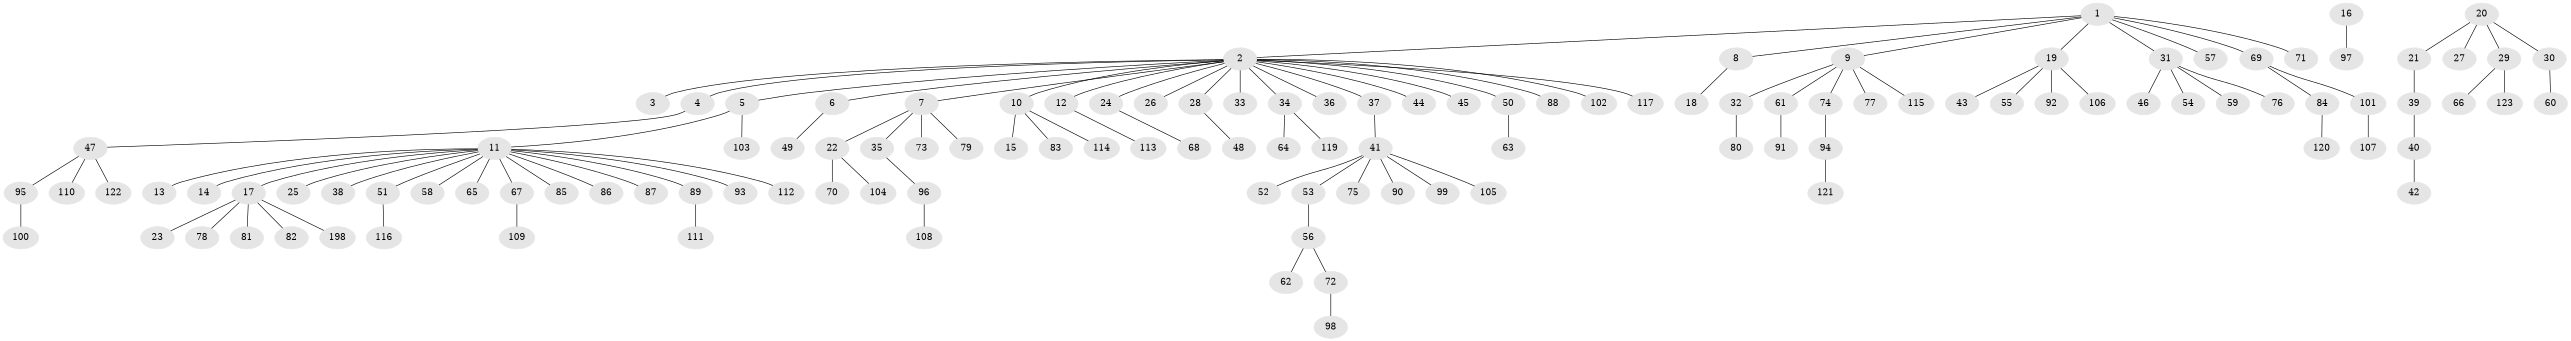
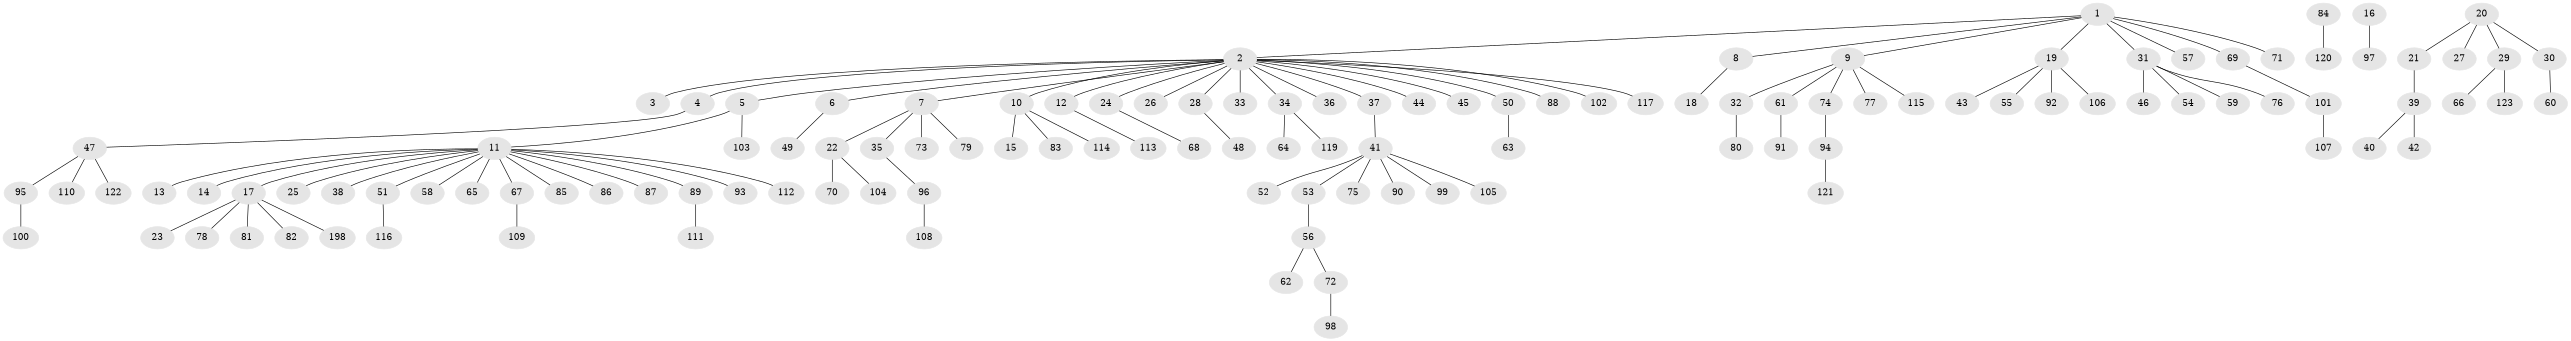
(2289, 81) -> none
(2414, 171) -> (2414, 126)
